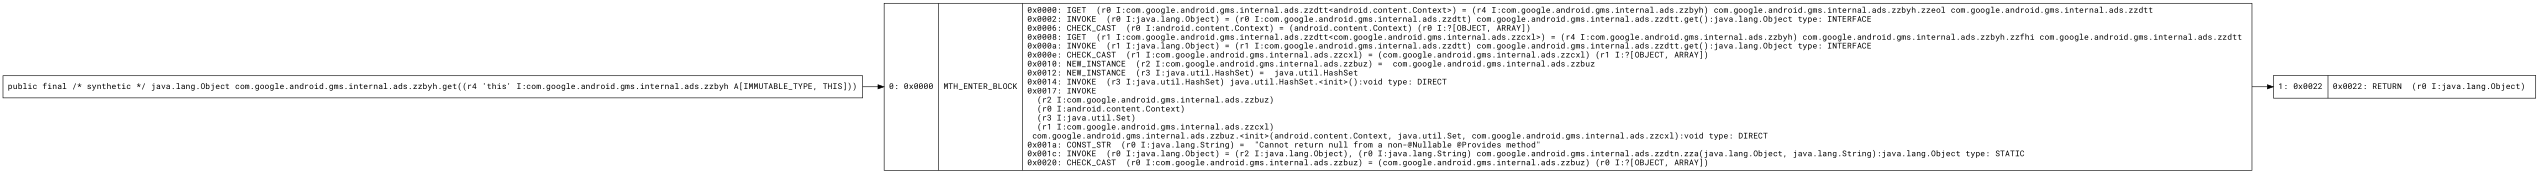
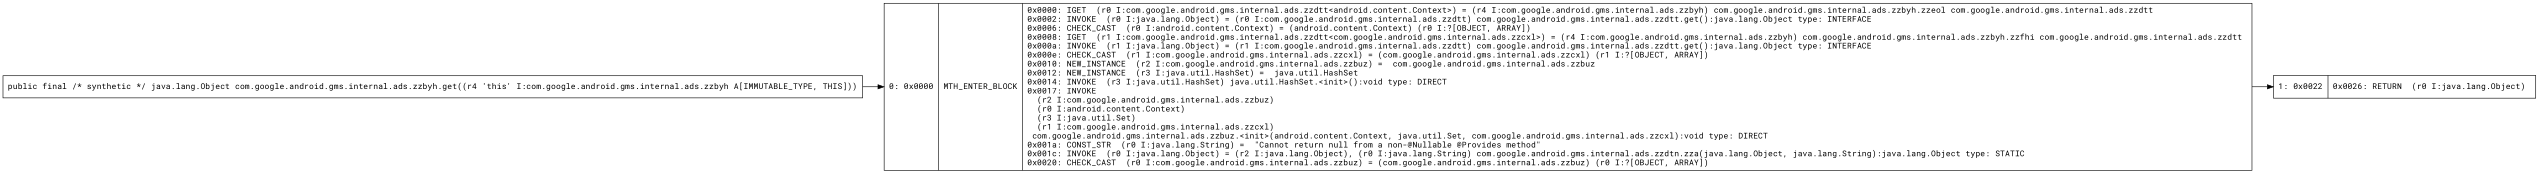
(2432, 86) -> (2432, 86)
